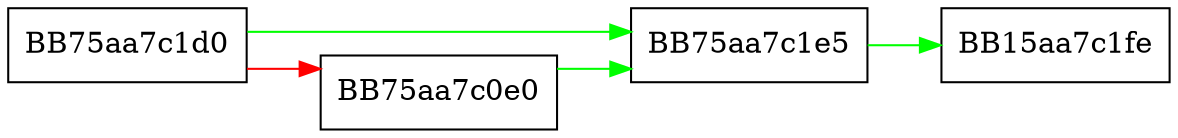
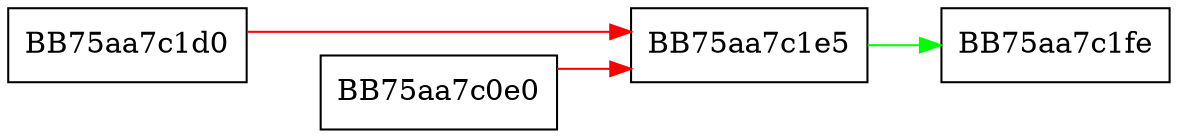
(429, 32) -> (429, 32)
(1056, 45) -> (1056, 45)
(273, 69) -> none
(584, 69) -> (584, 69)
